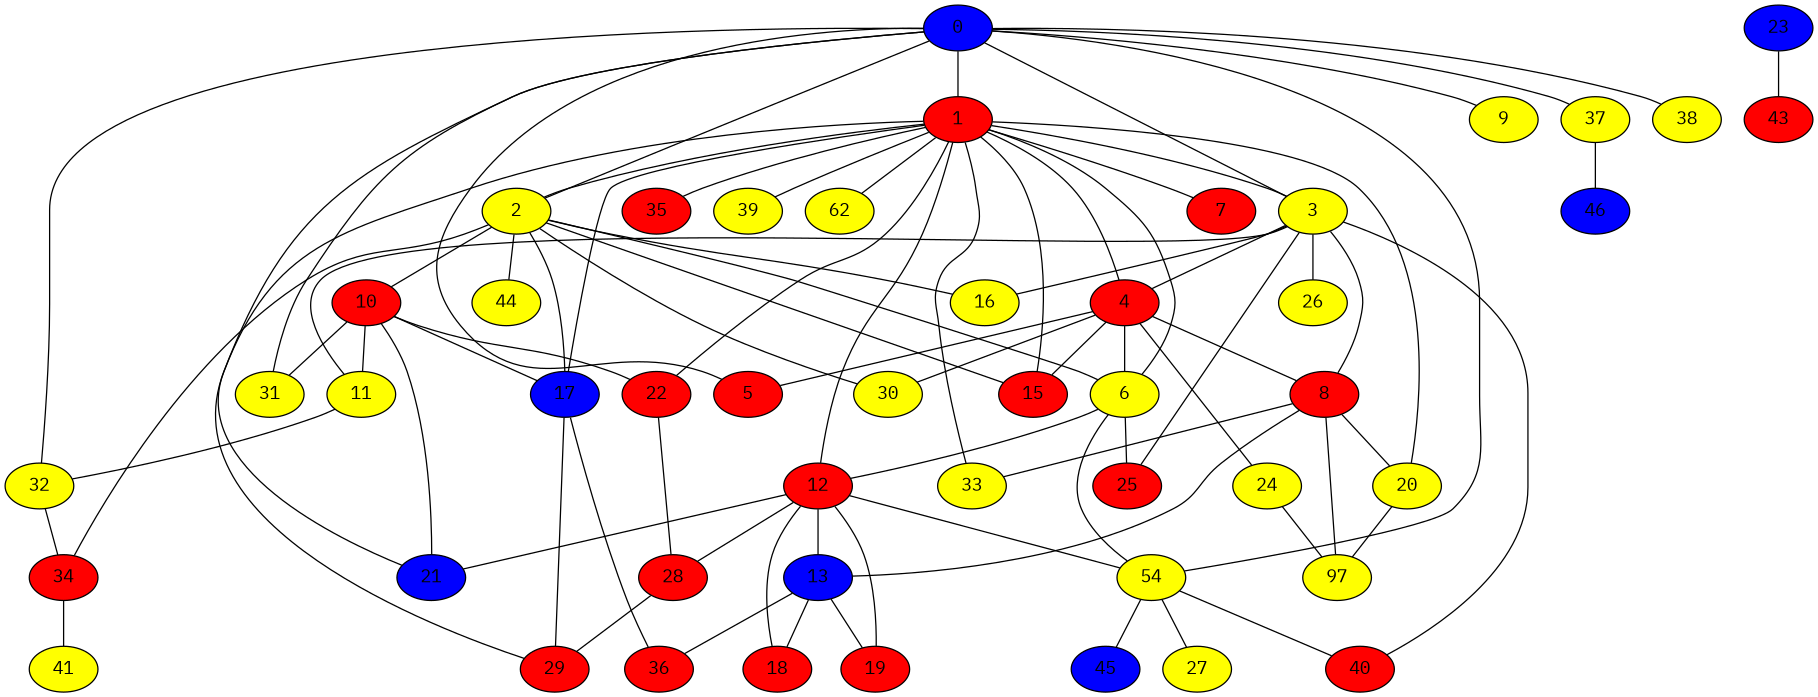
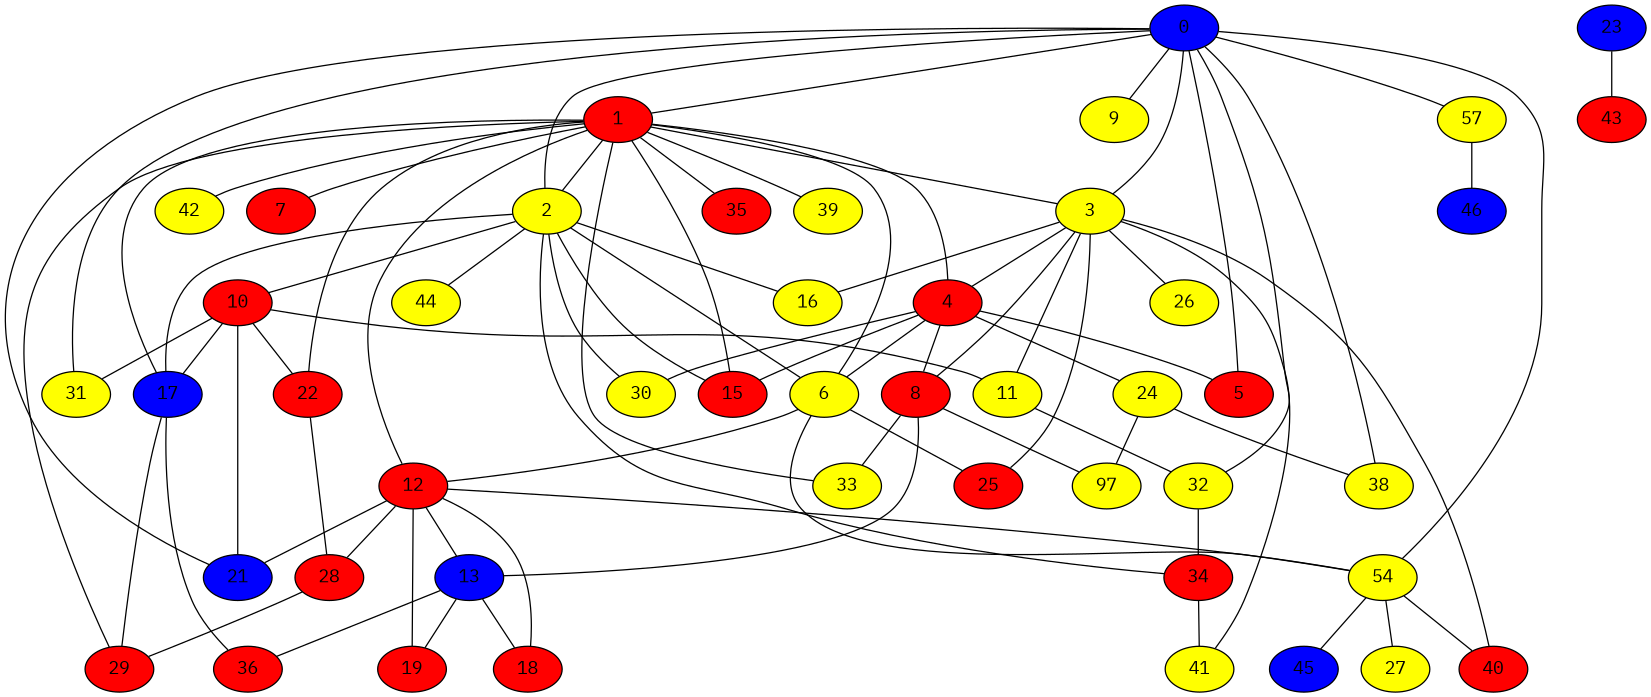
(1595, 120) -> (1472, 120)
(840, 211) -> (189, 211)
none -> (1289, 427)
none -> (1252, 440)
(1407, 486) -> none
